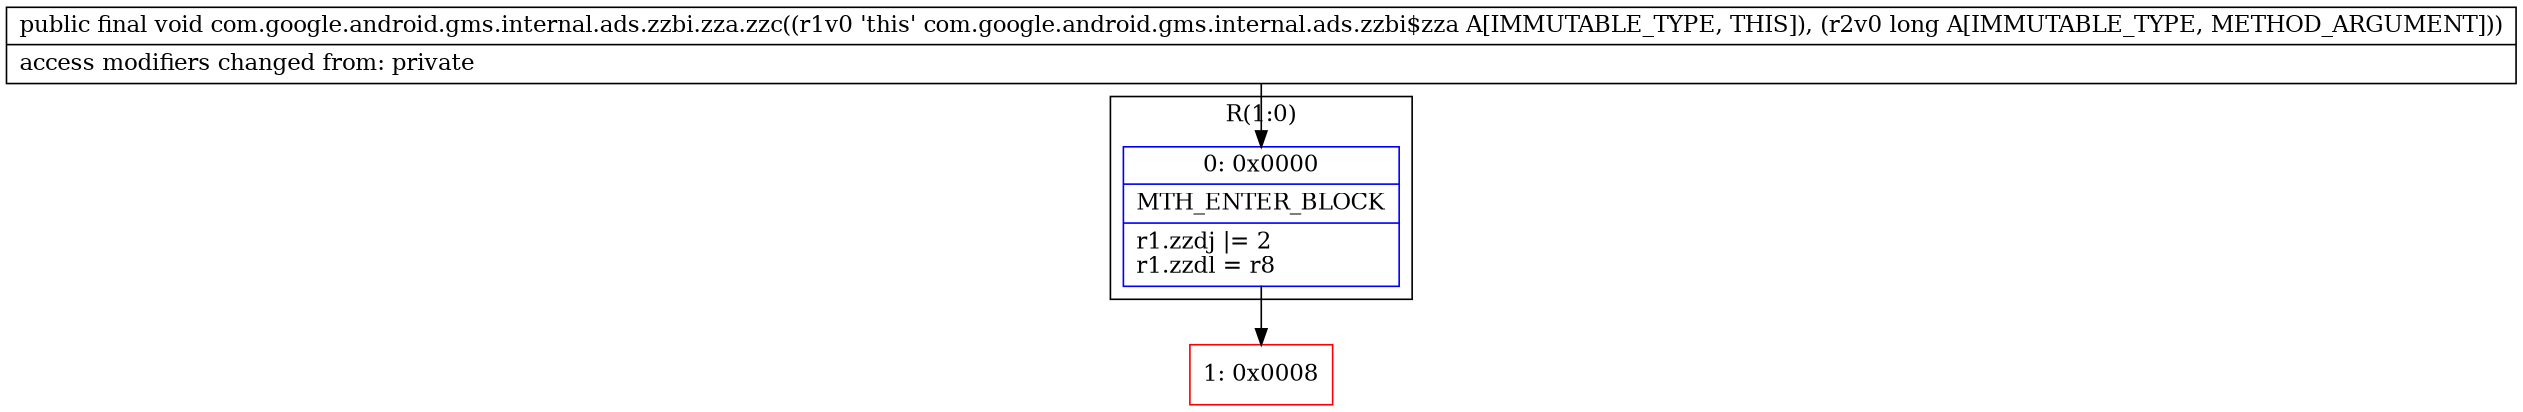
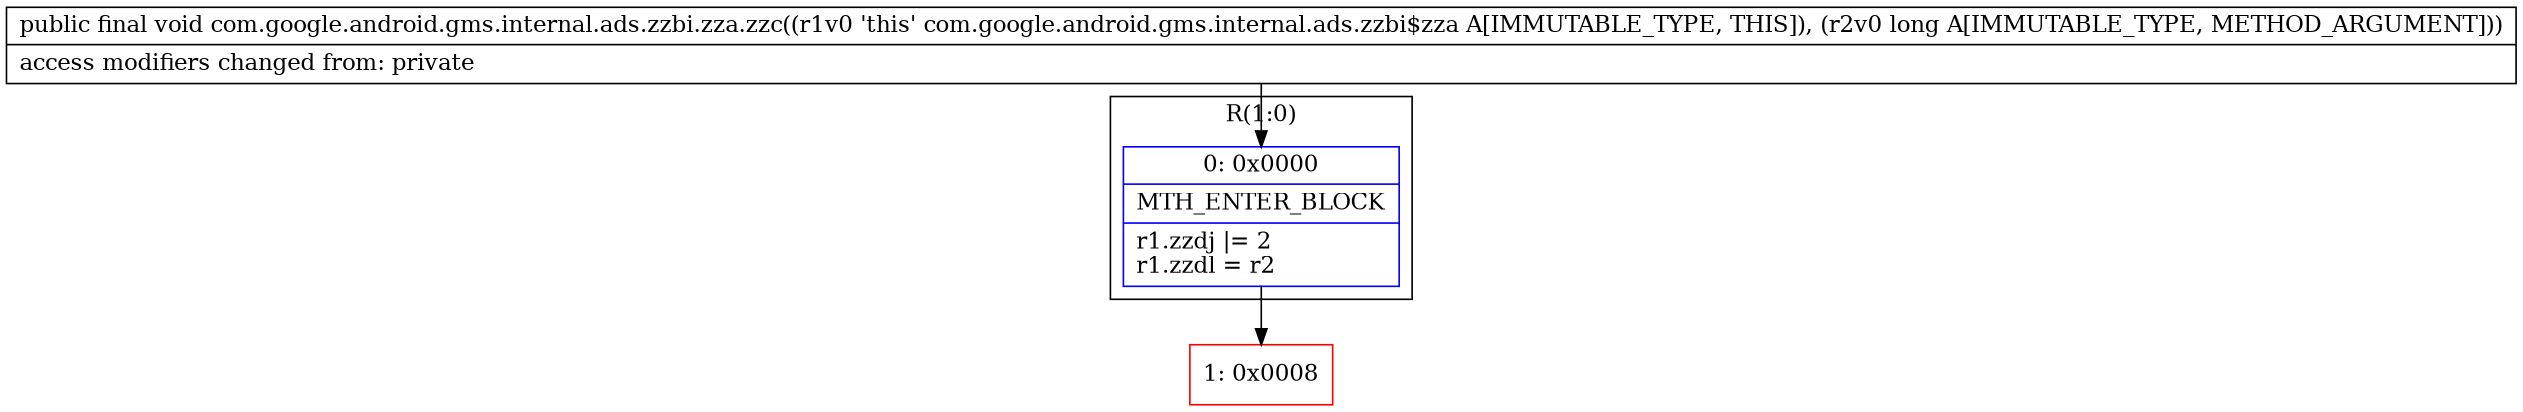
(1206, 266) -> (1206, 266)
